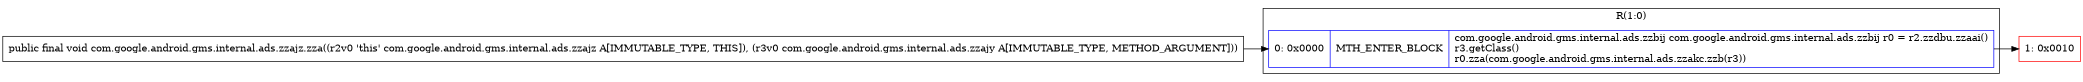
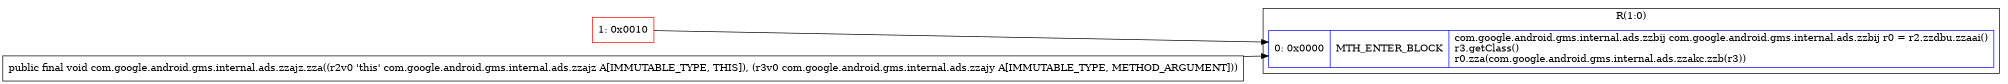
(2004, 49) -> (958, 36)
